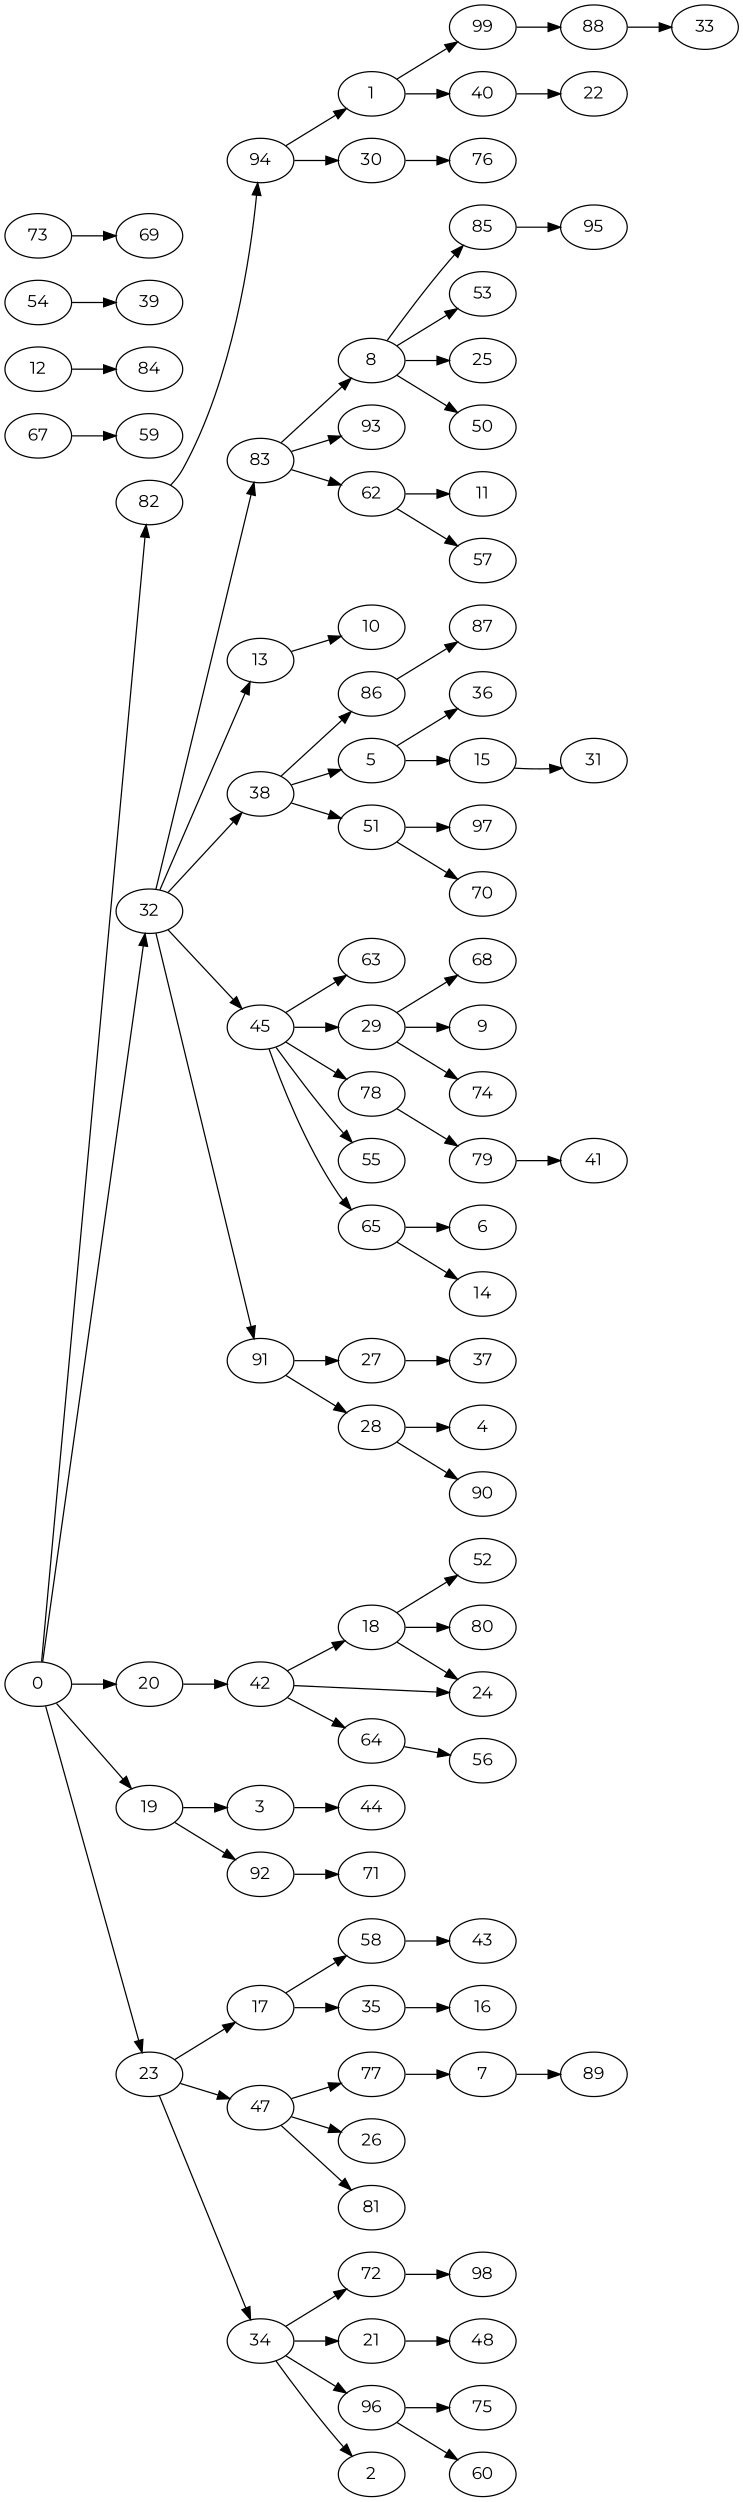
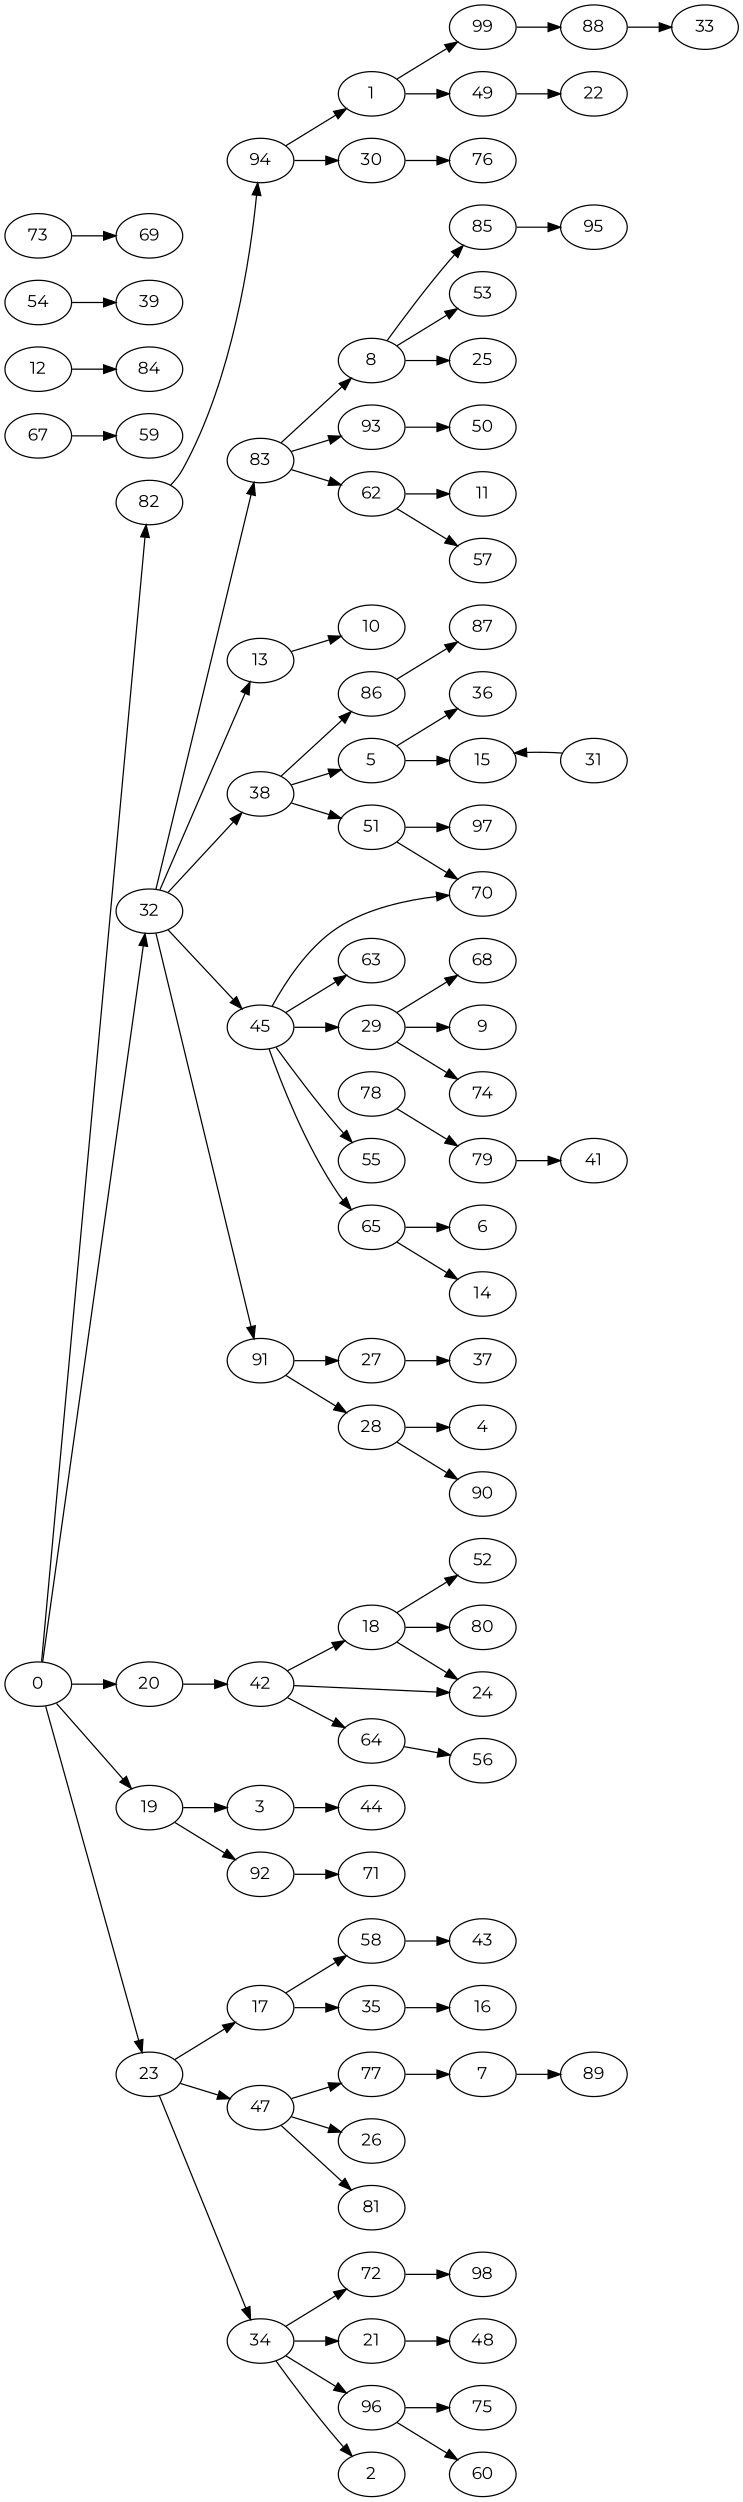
(483, 94) -> (483, 94)
(422, 391) -> (421, 427)
(532, 769) -> (544, 752)
(311, 1057) -> (338, 927)
